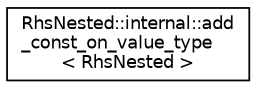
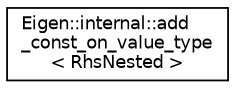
(128, 44) -> (118, 44)
